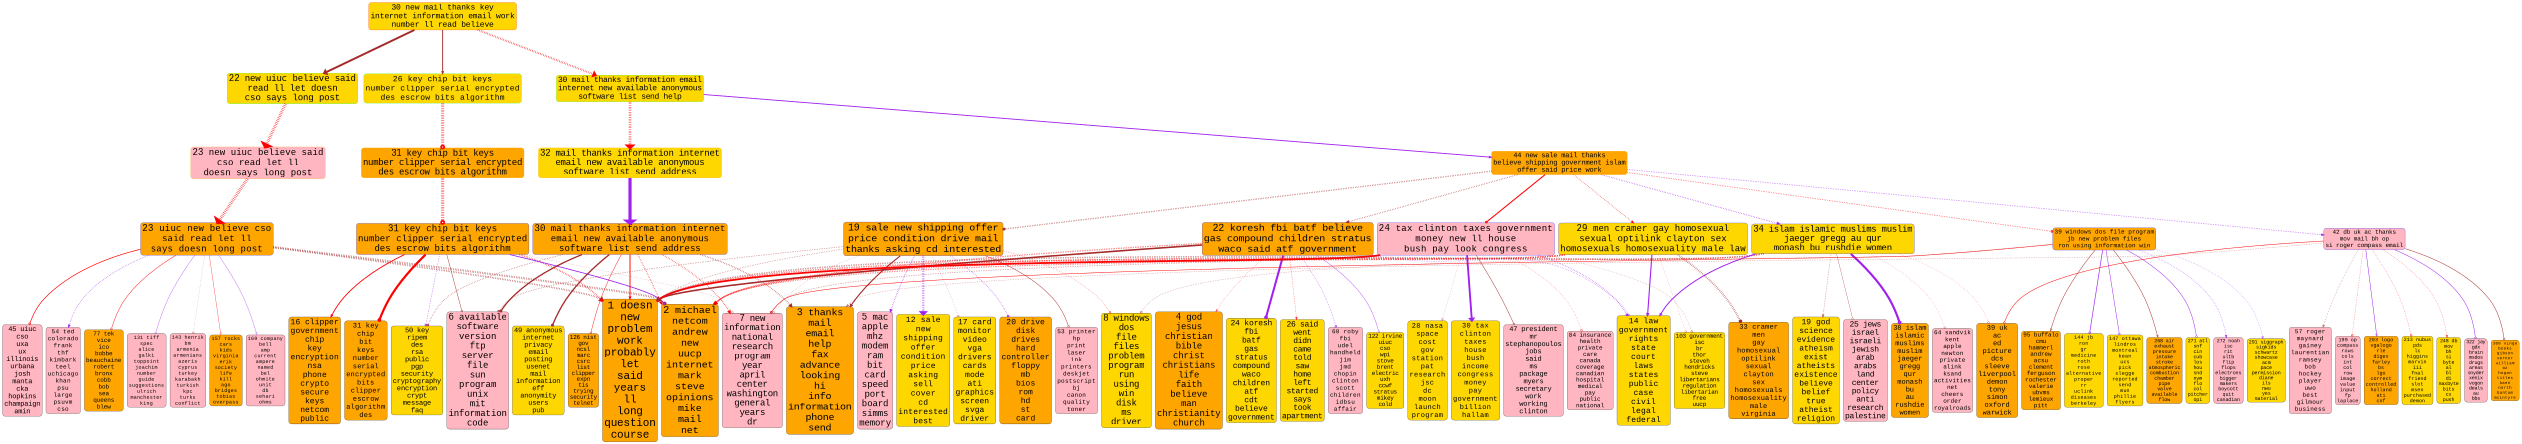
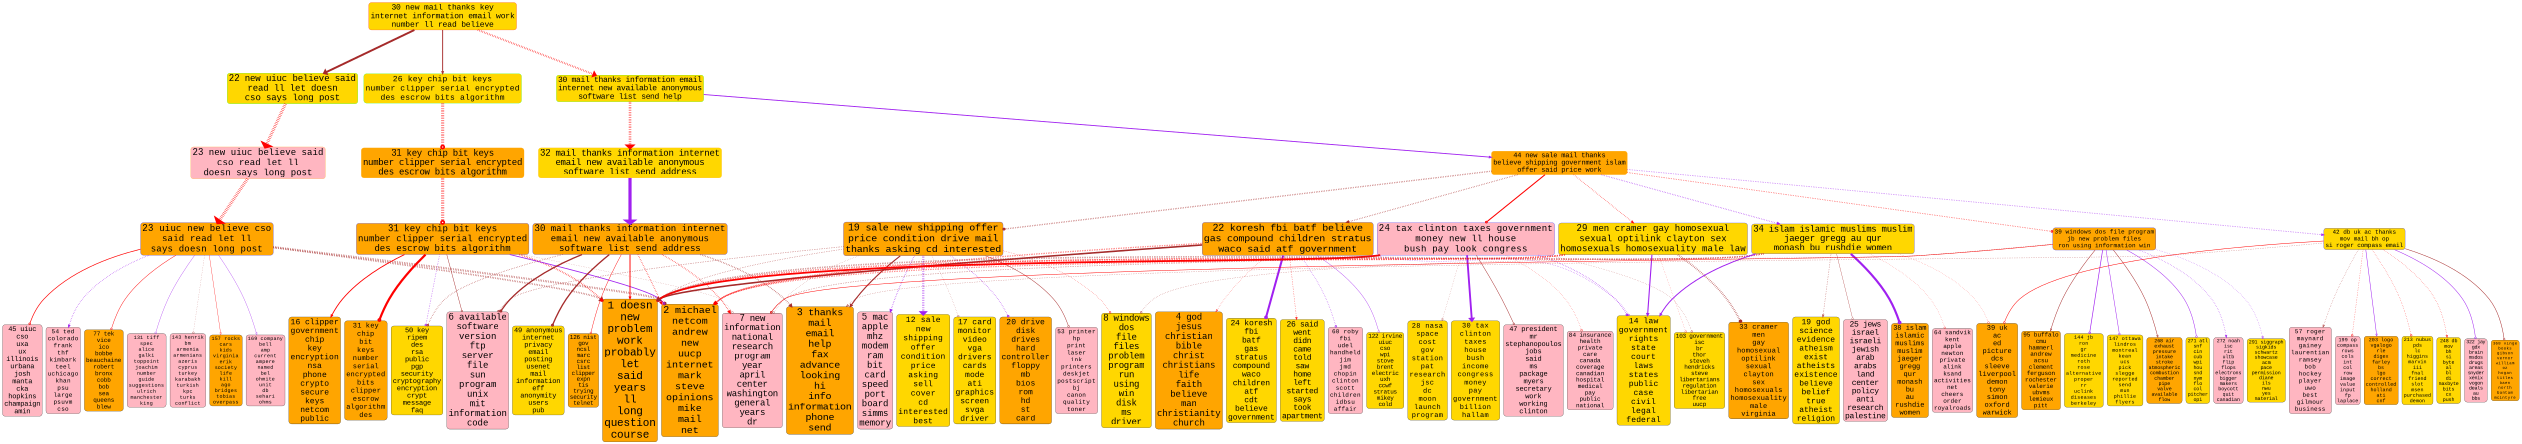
(2364, 239) -> (2364, 239)
(2198, 370) -> (2198, 370)
